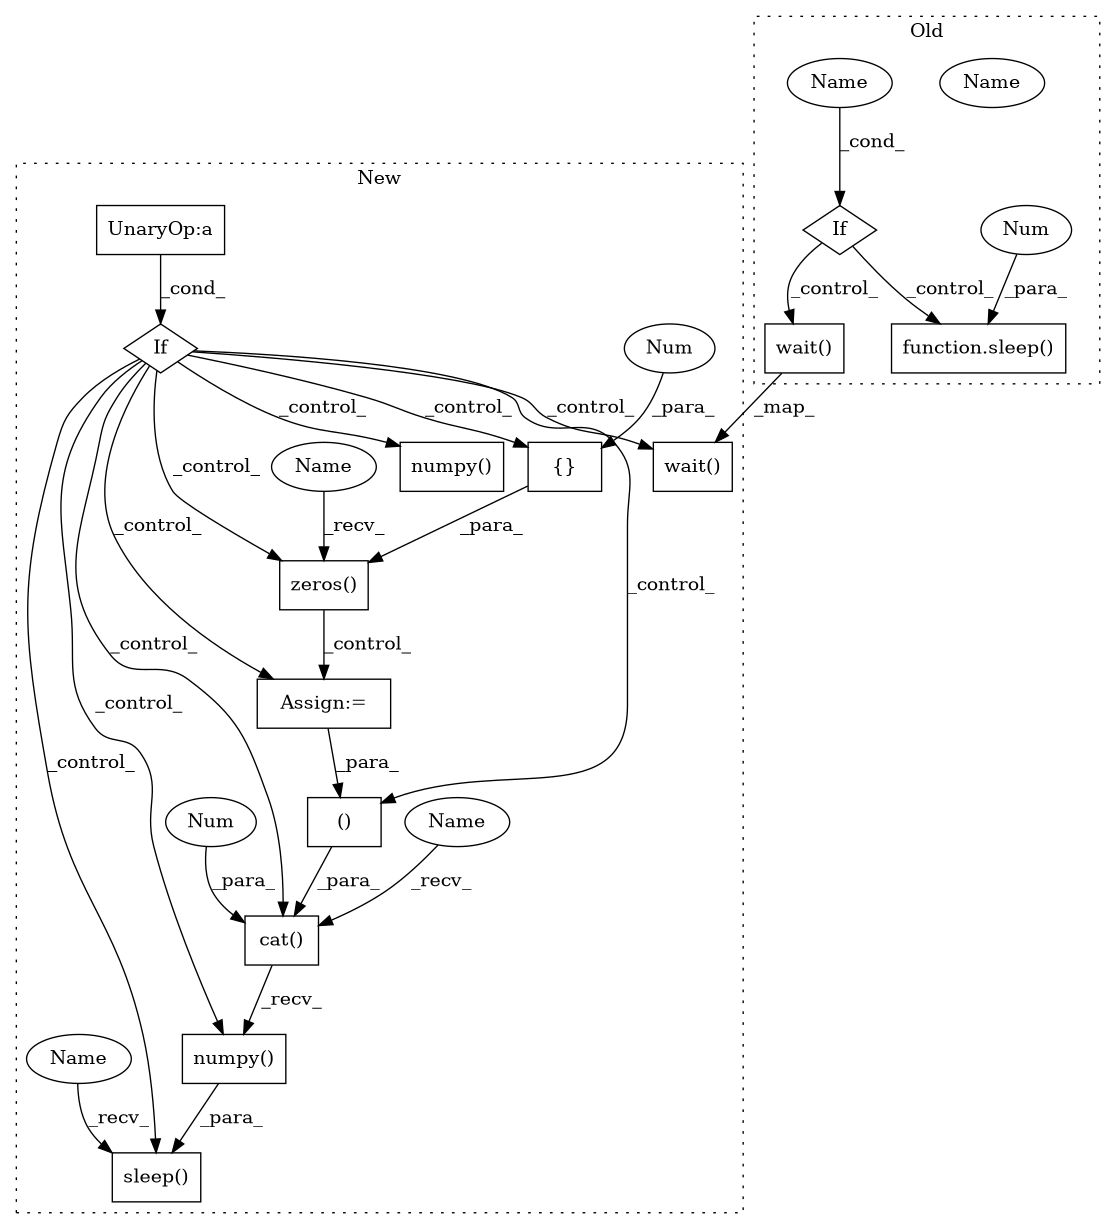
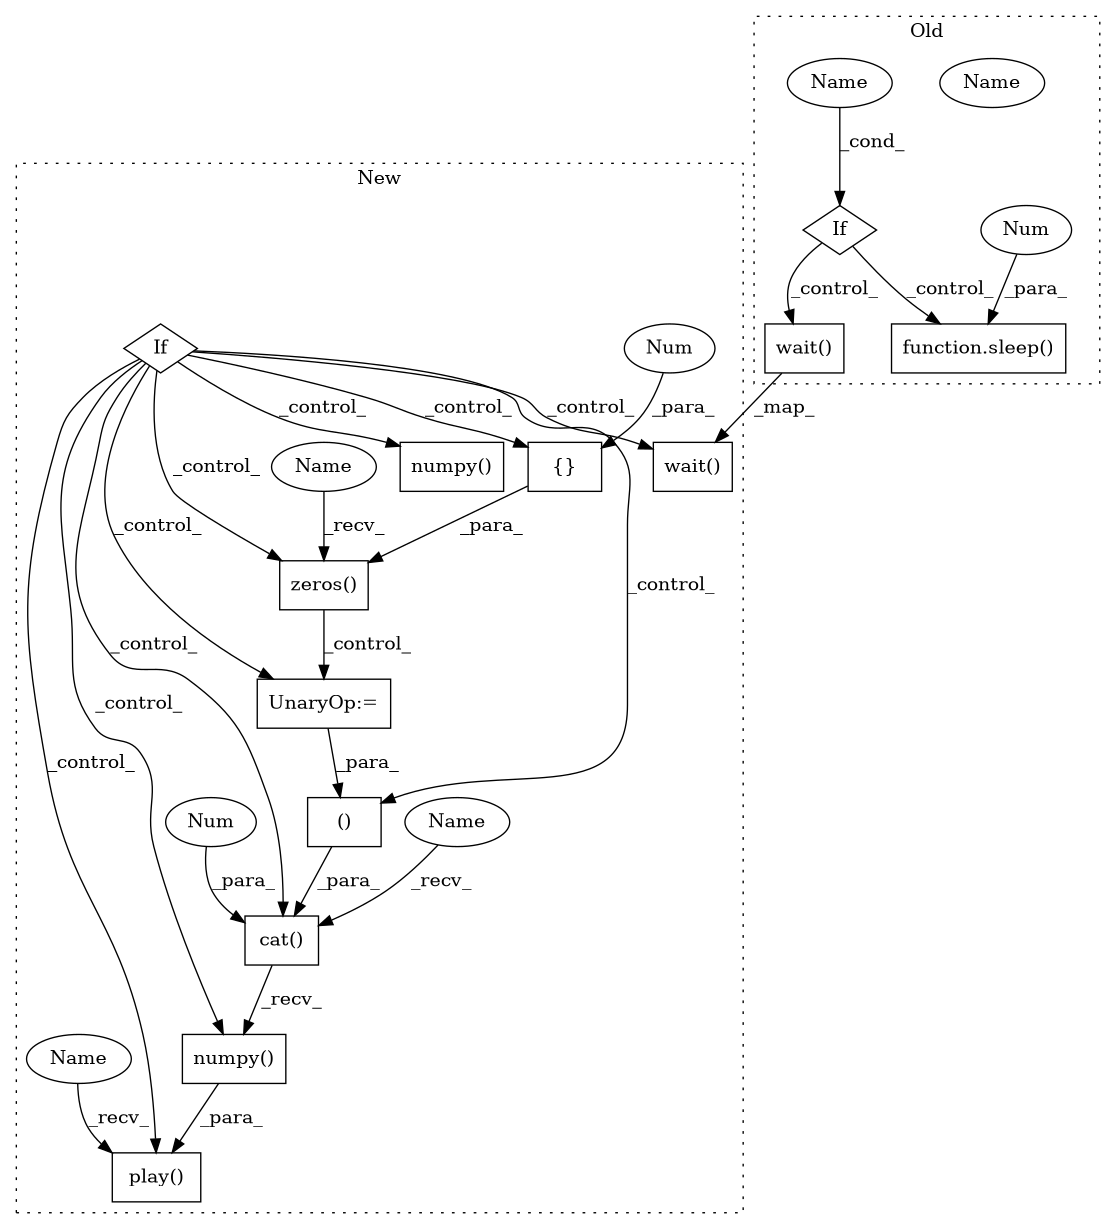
(161, 230) -> none
(324, 704) -> (324, 704)
(157, 1177) -> (157, 1177)
